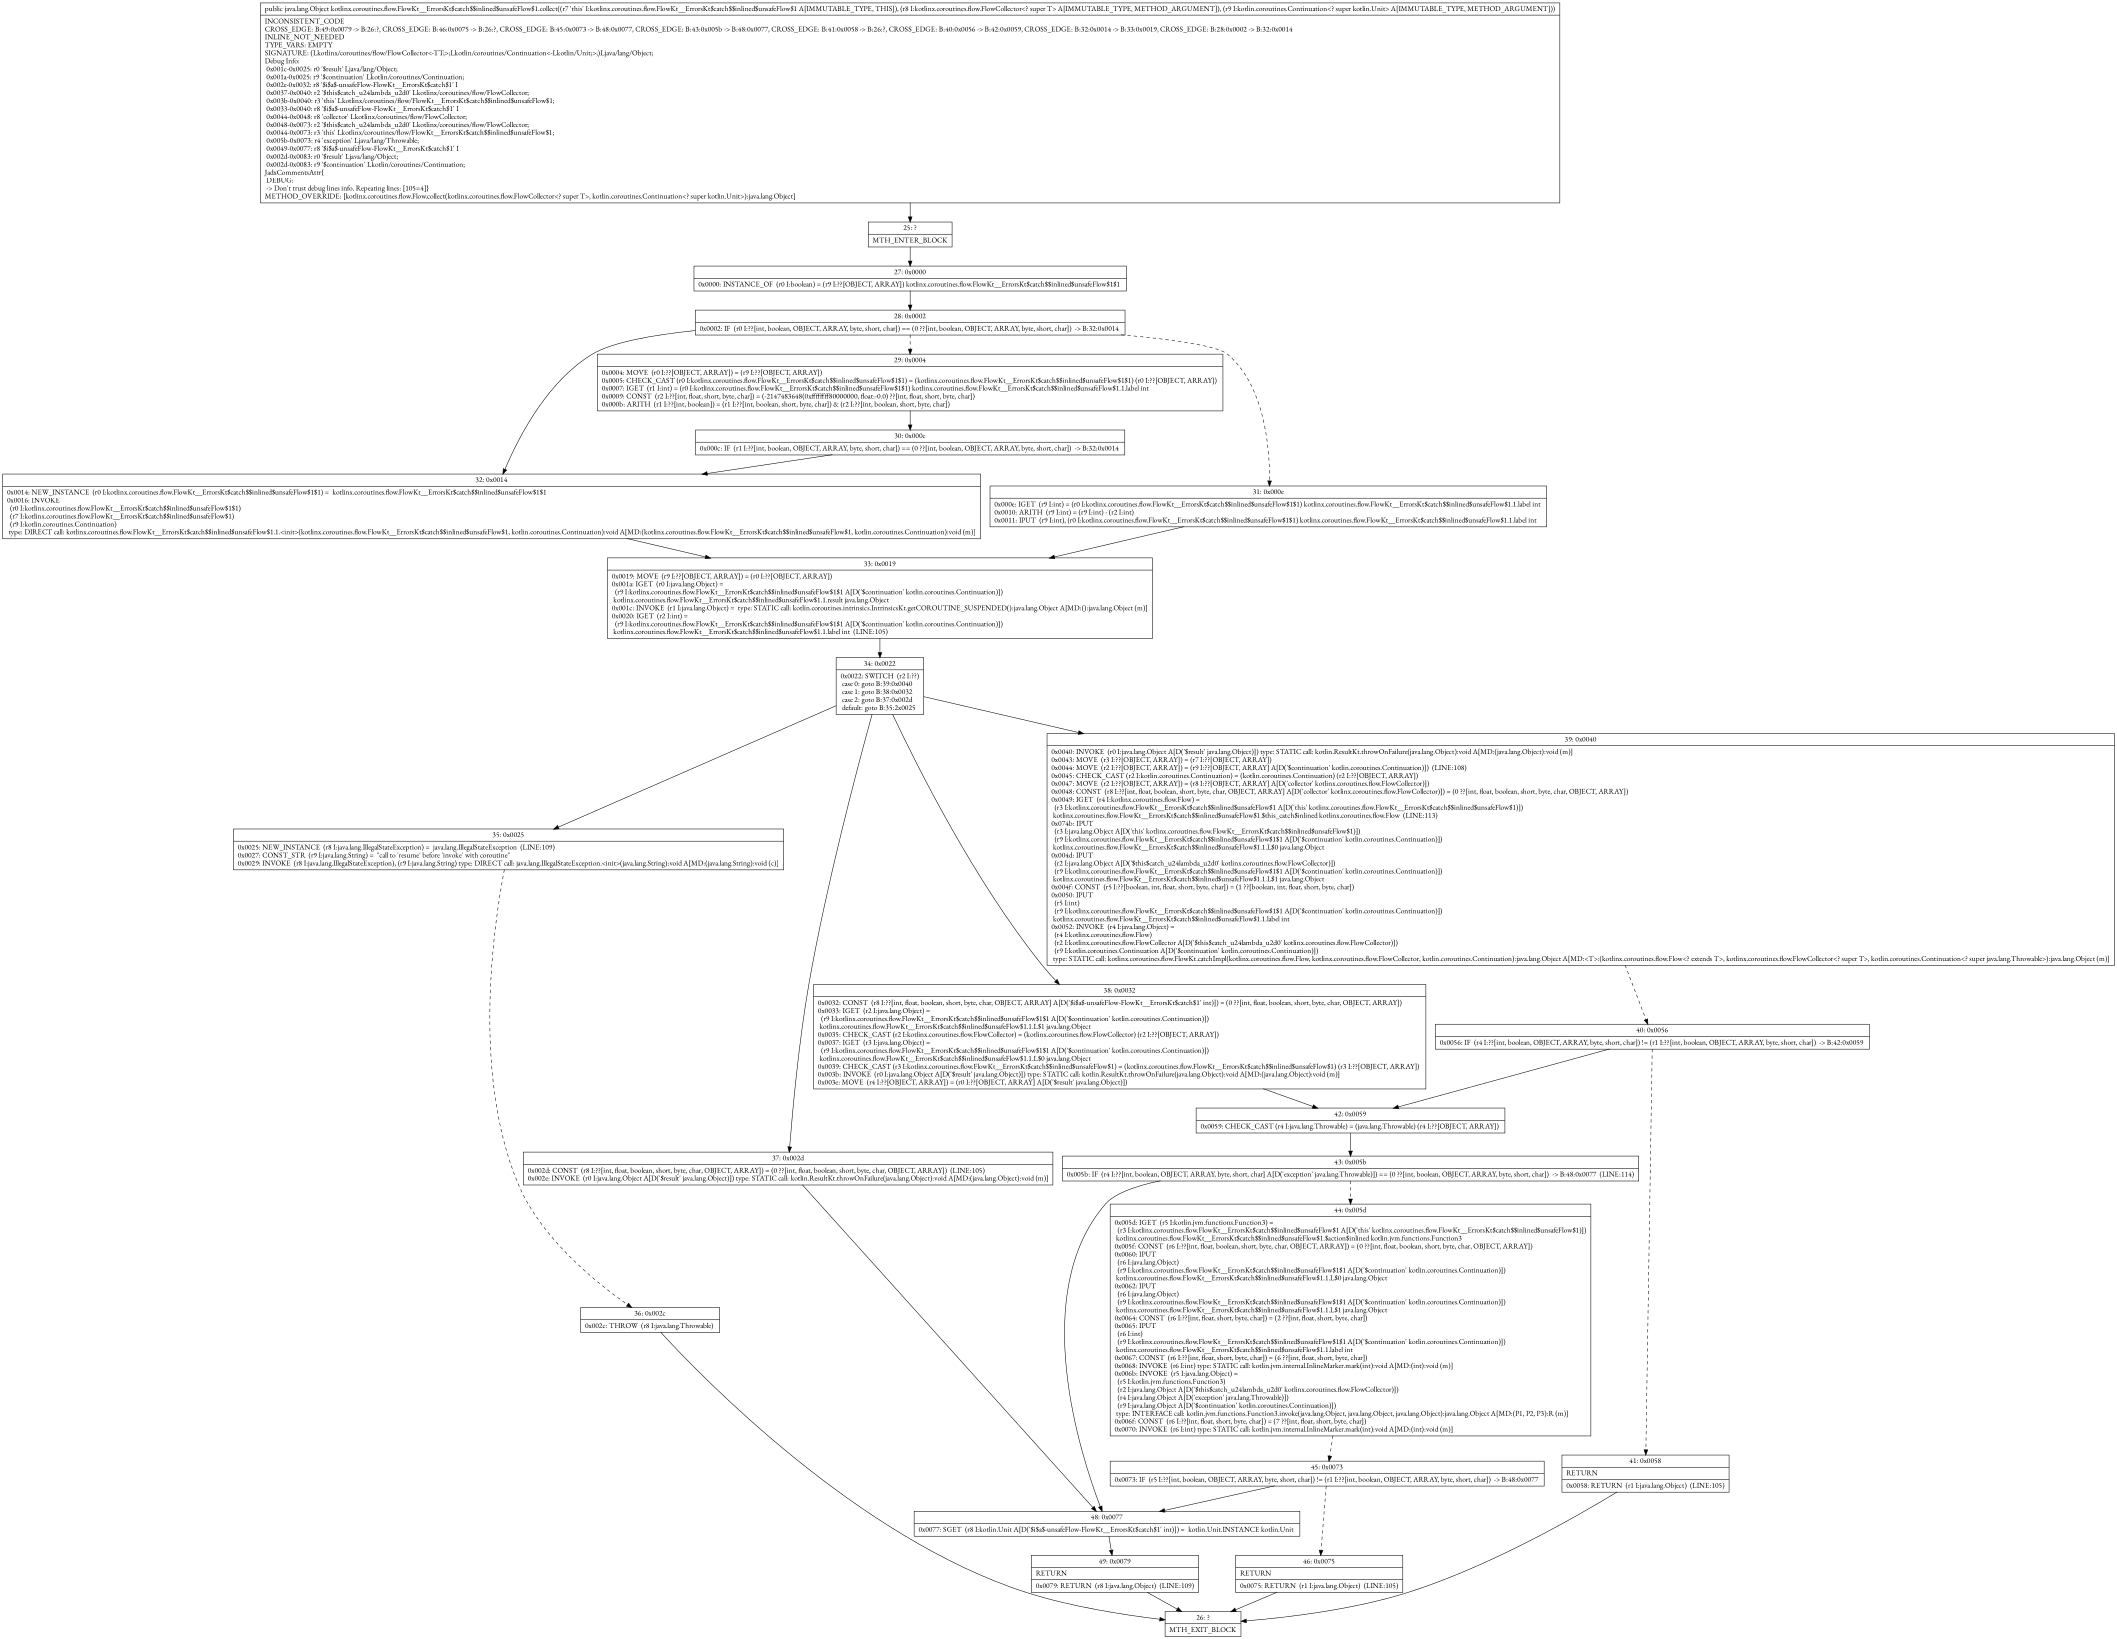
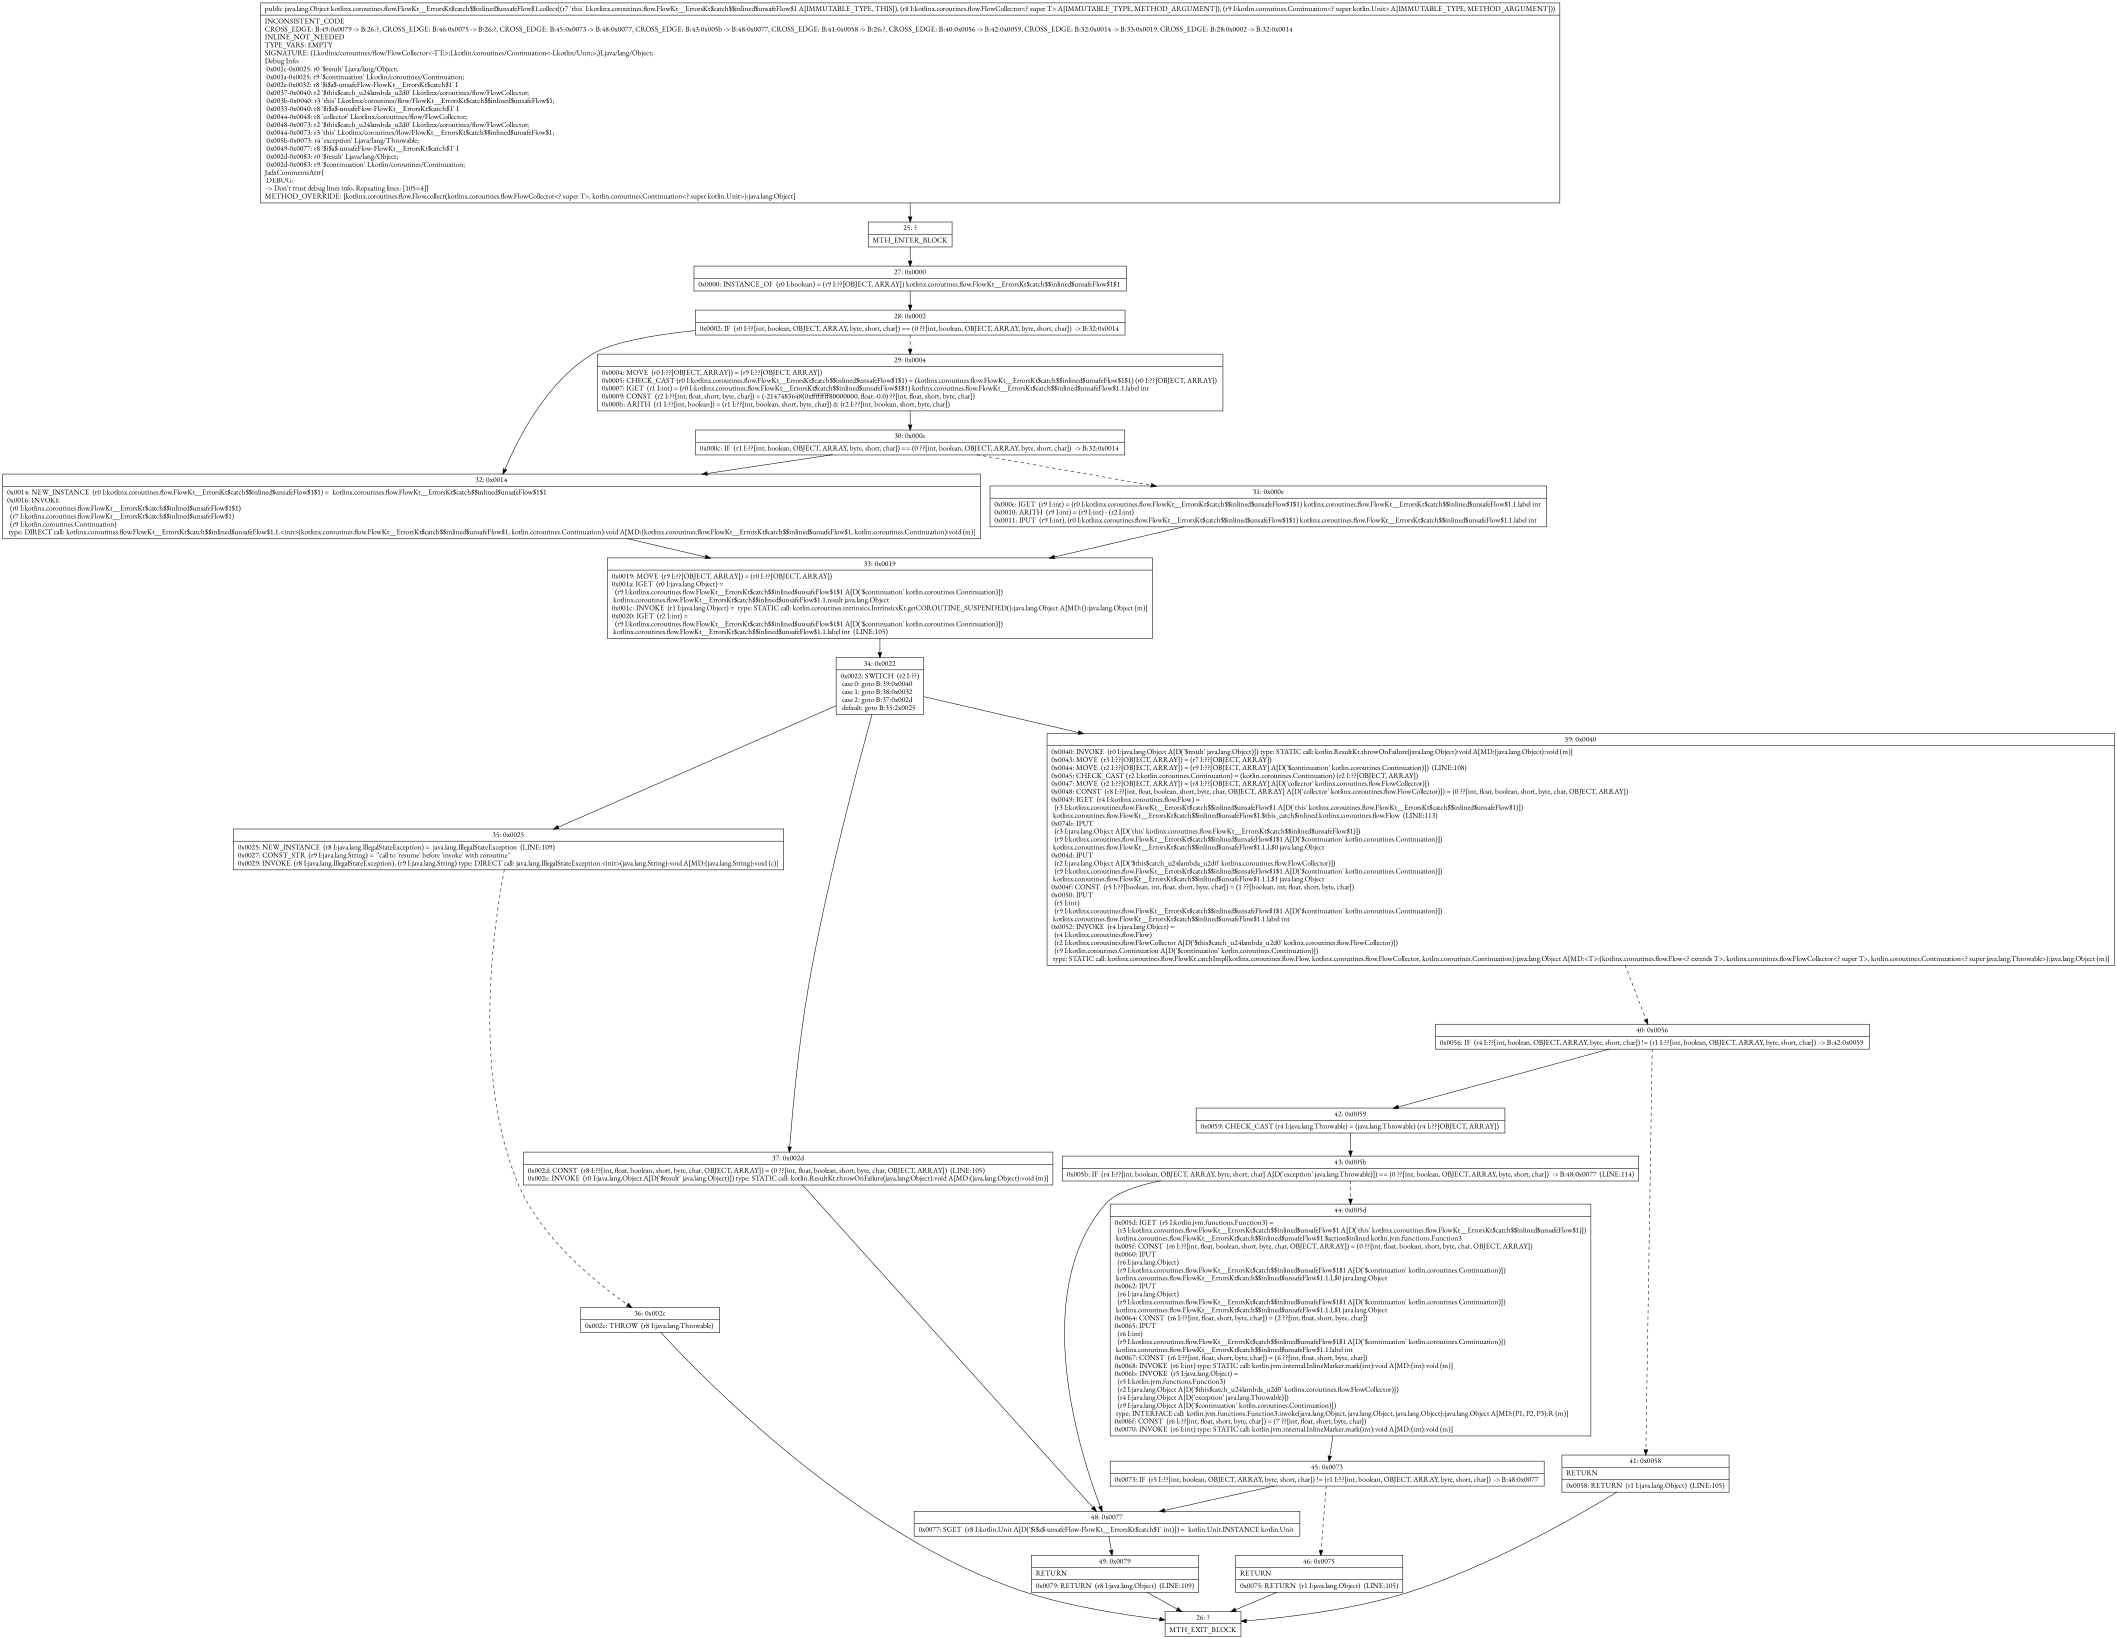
(1237, 365) -> (1064, 470)
(1120, 1037) -> none
(1331, 1446) -> (1331, 1446)
